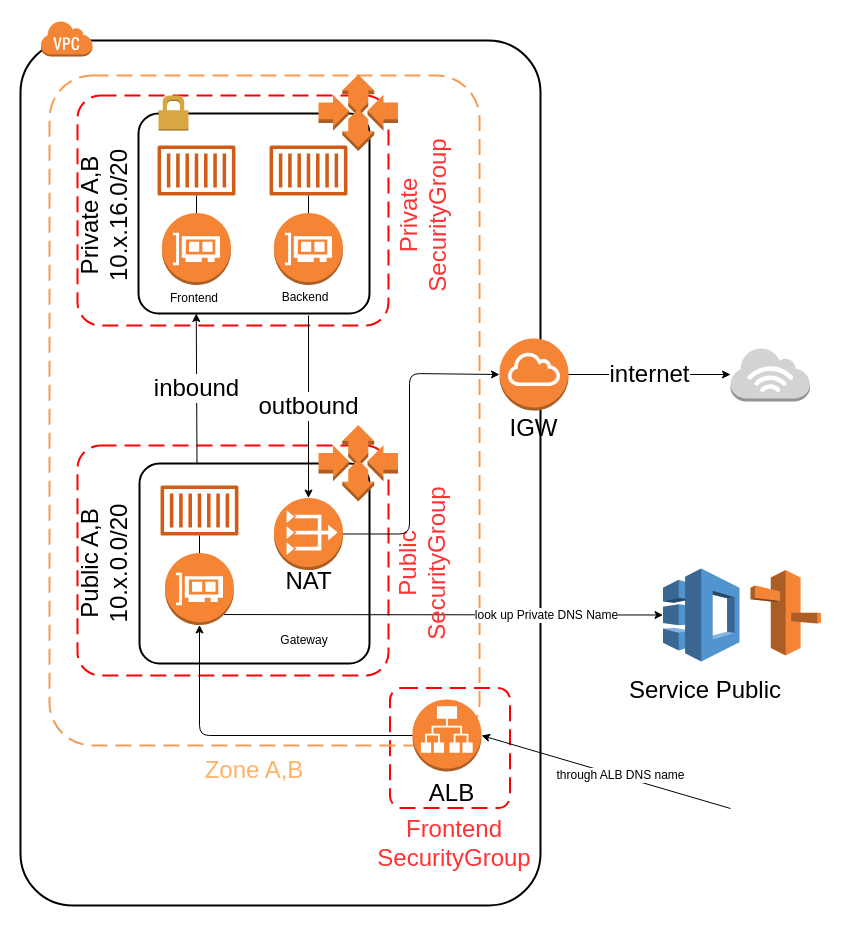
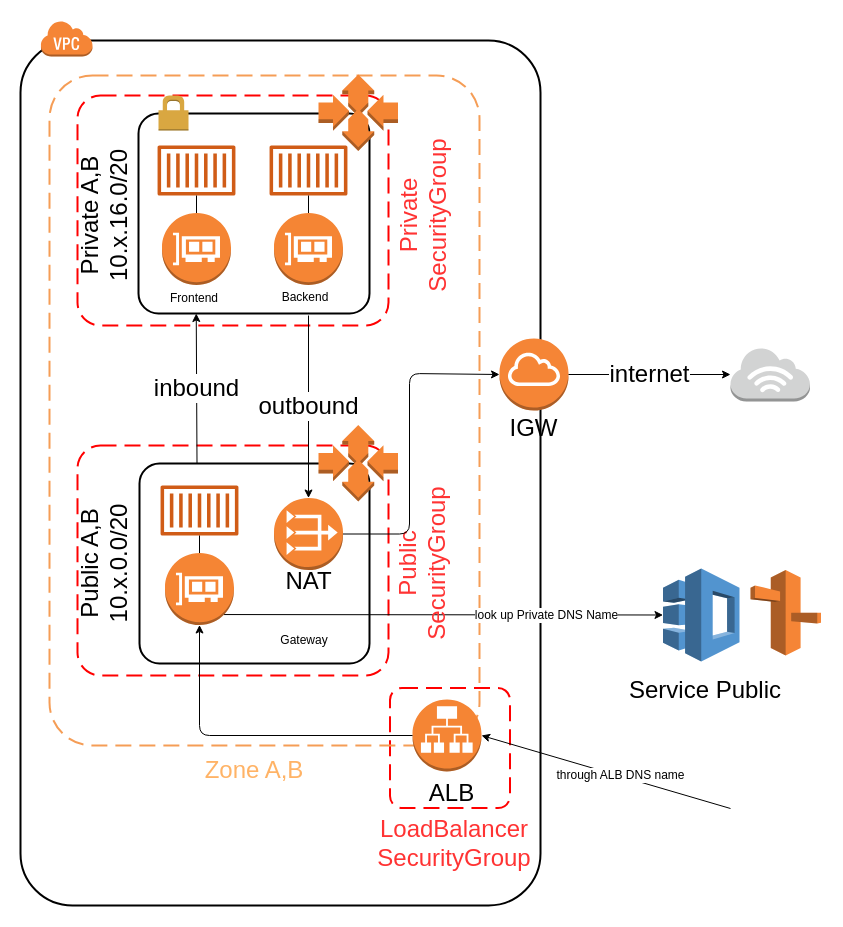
(455, 844) -> (455, 844)
